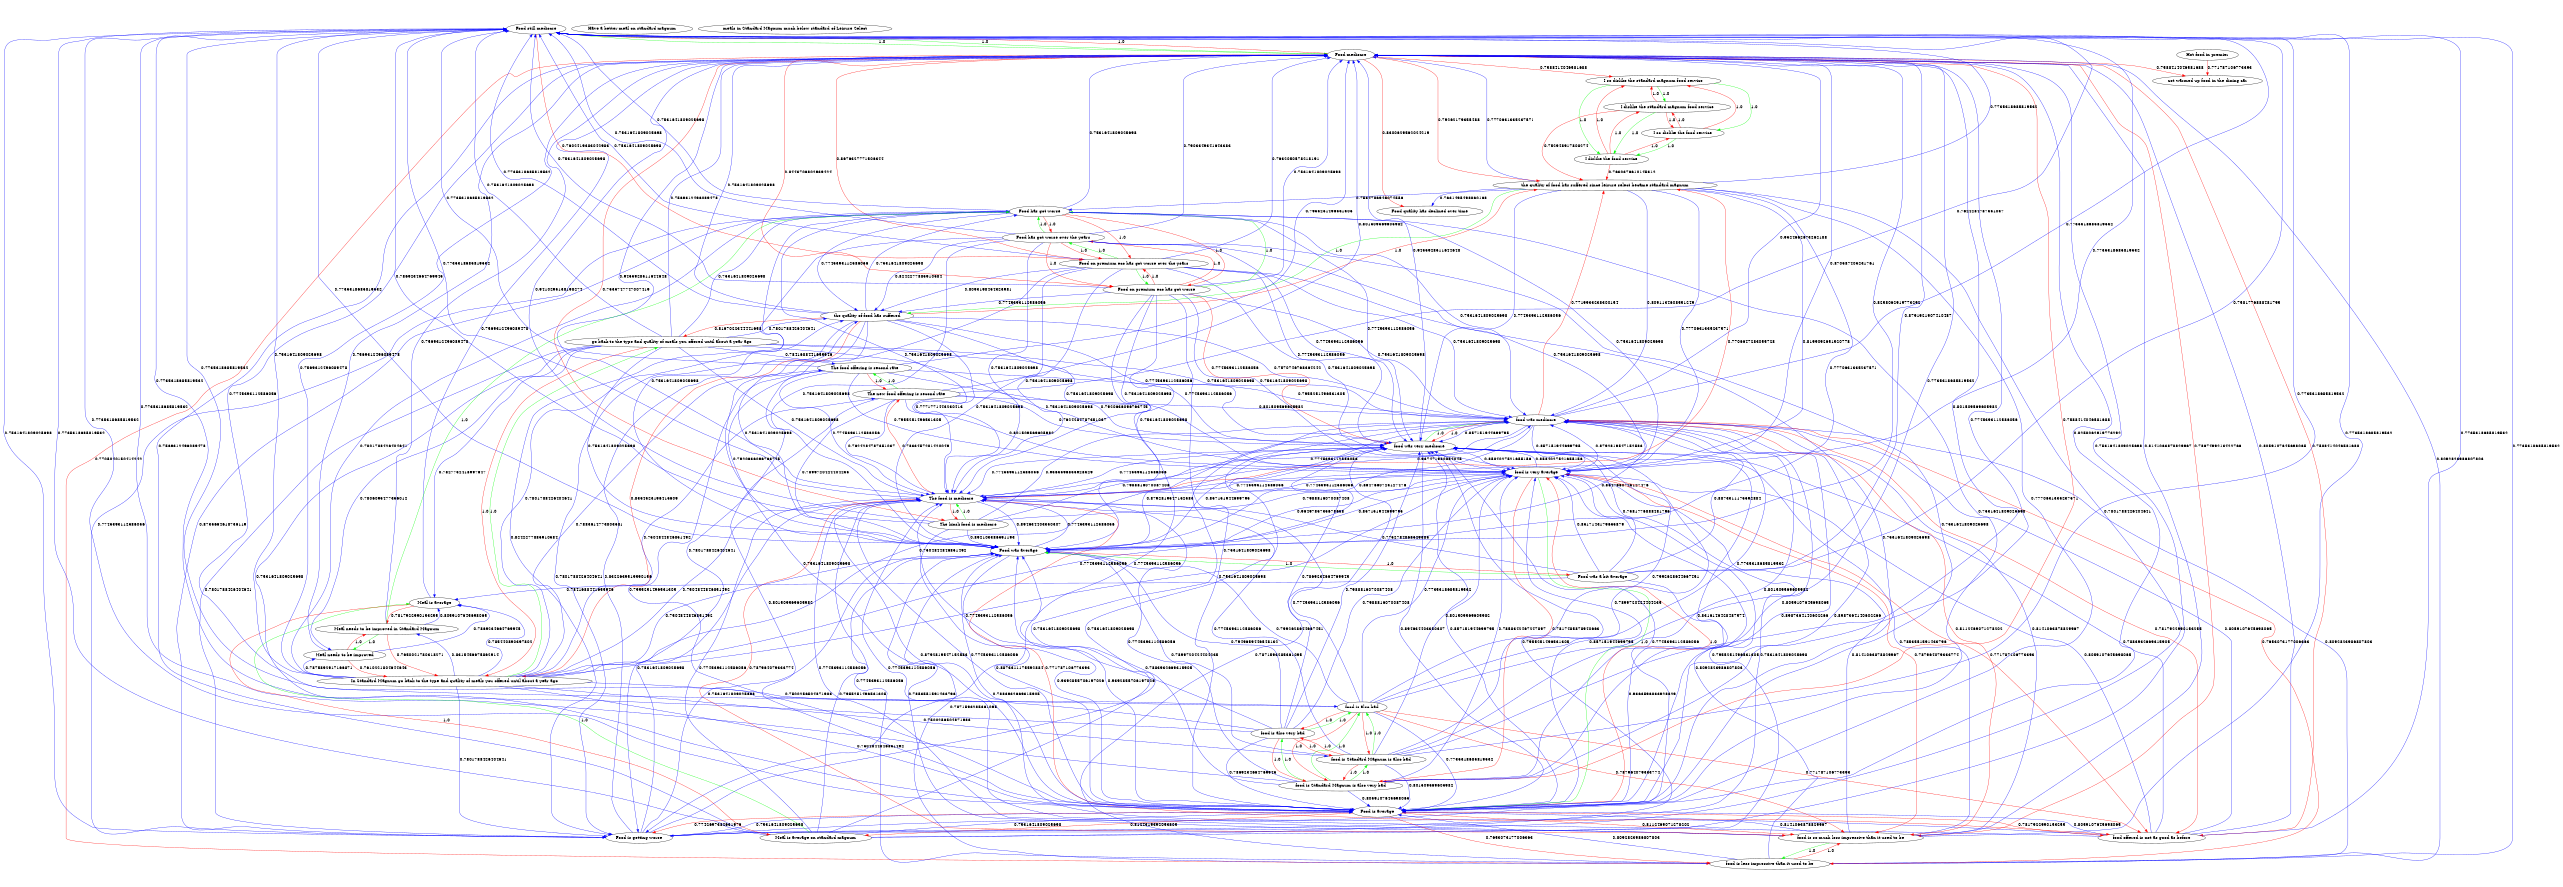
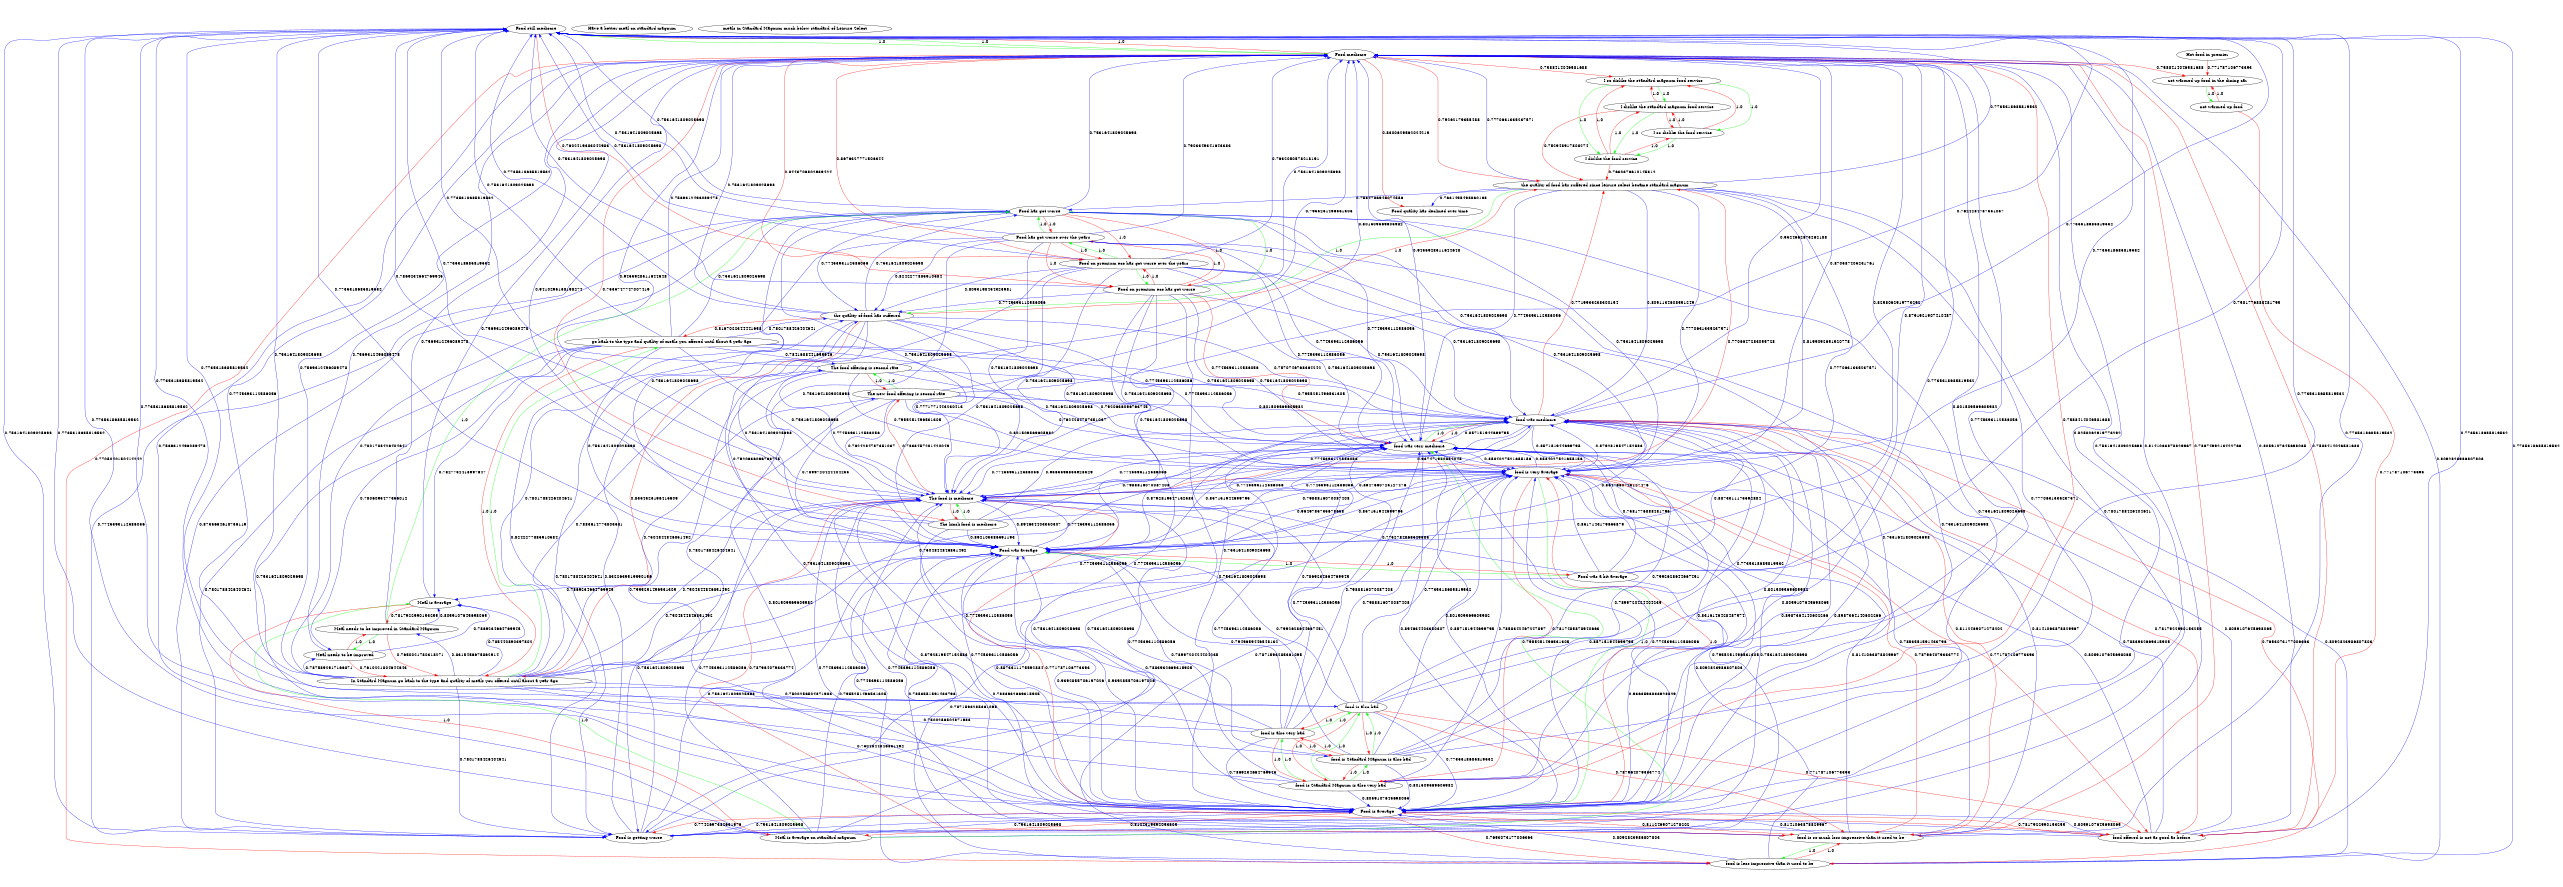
none -> (2221, 107)
(590, 590) -> (590, 590)
(1667, 778) -> (1667, 778)
